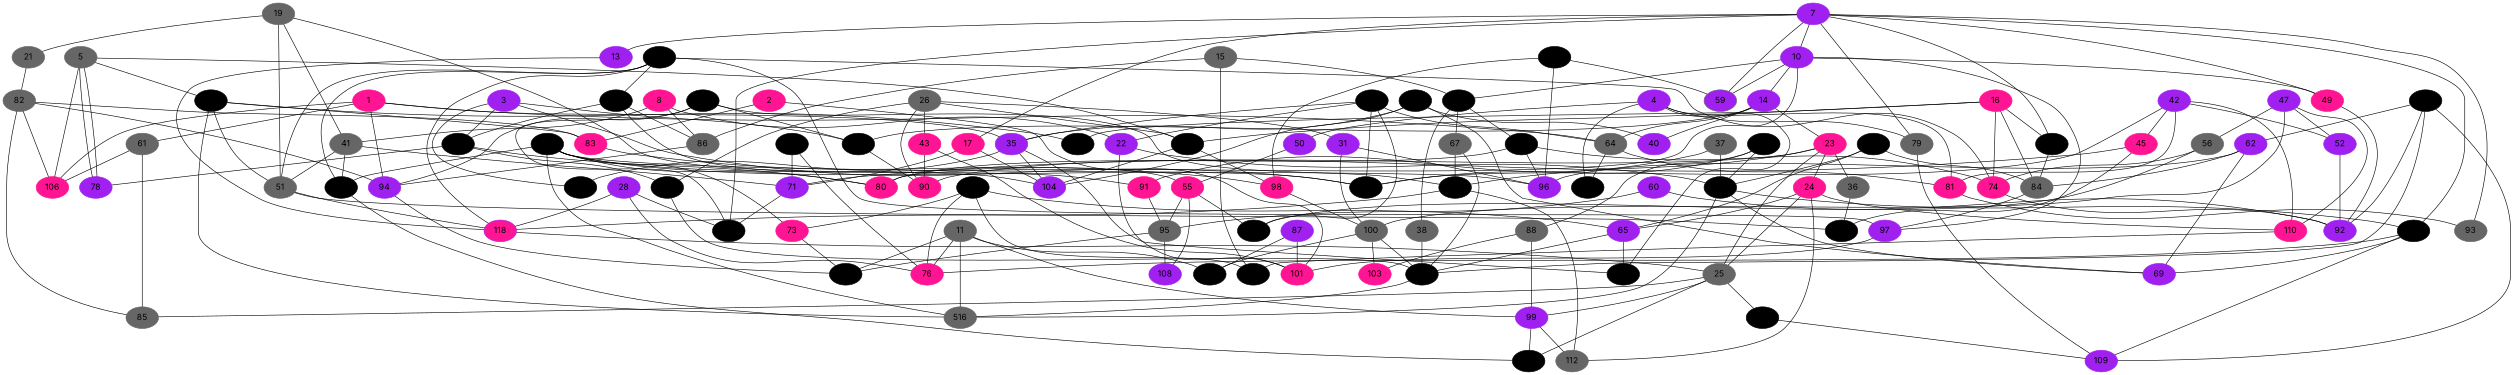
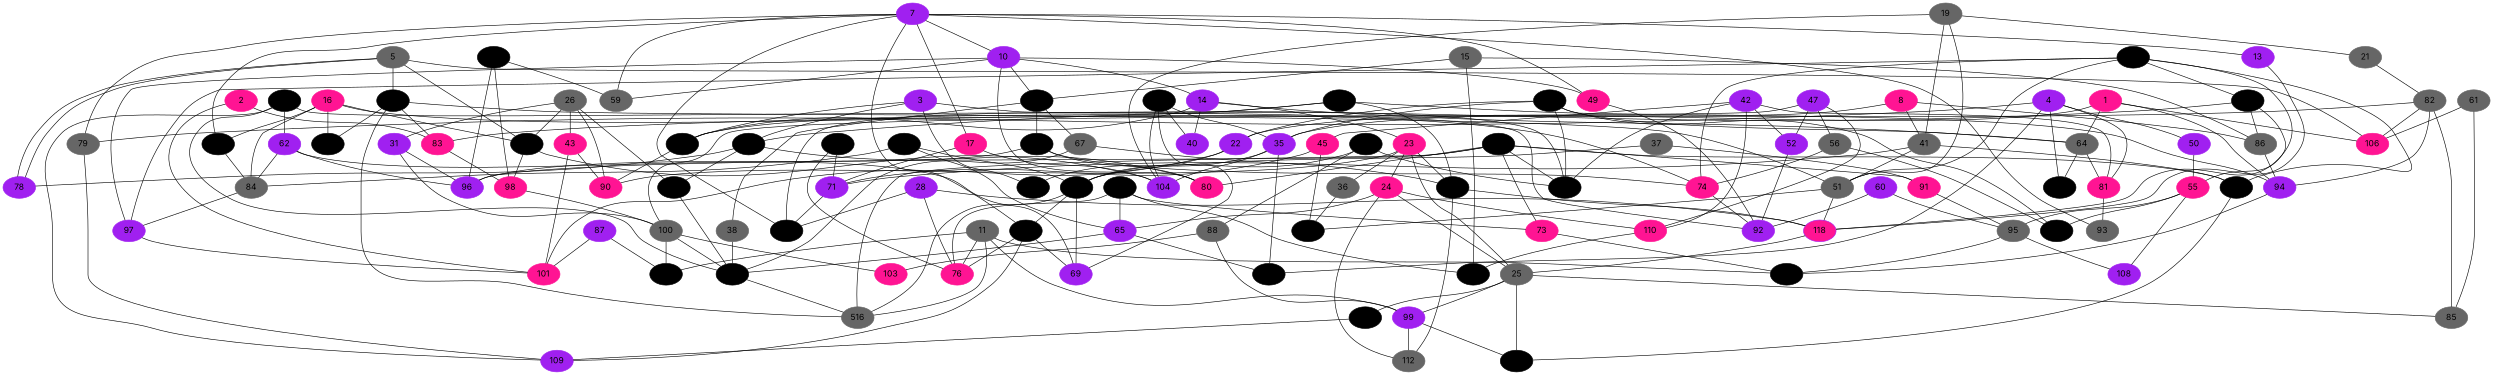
(1720, 101) -> (616, 101)
(256, 122) -> none
